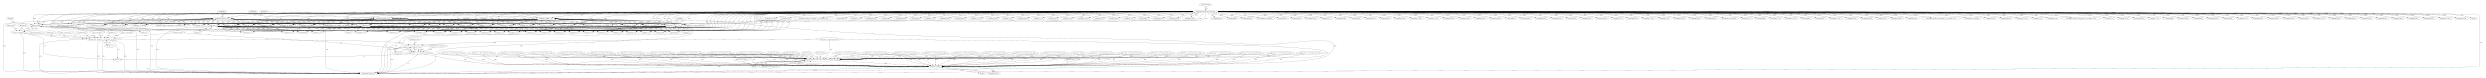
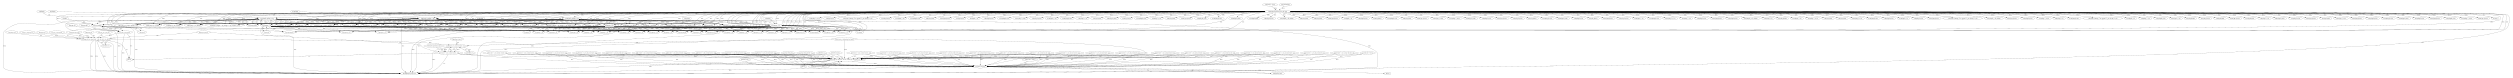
(1128, 13) -> (1274, 8)
